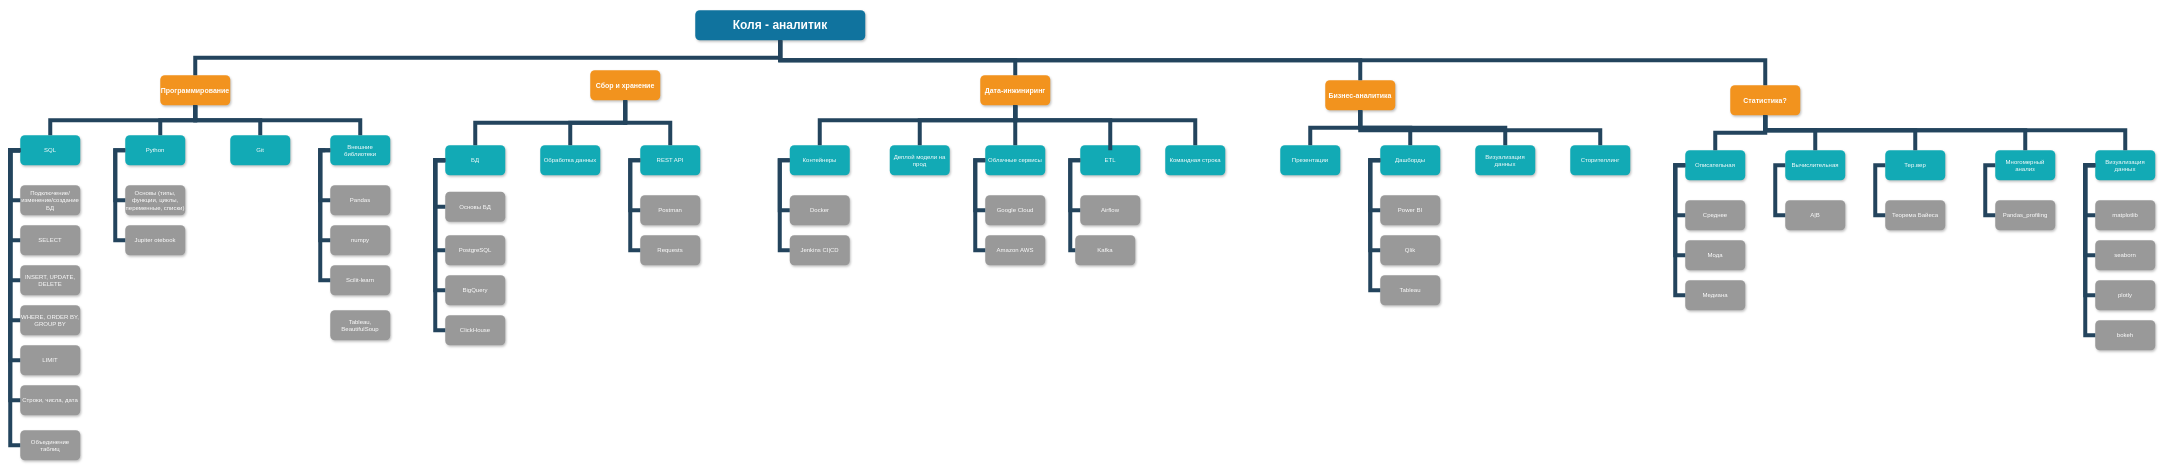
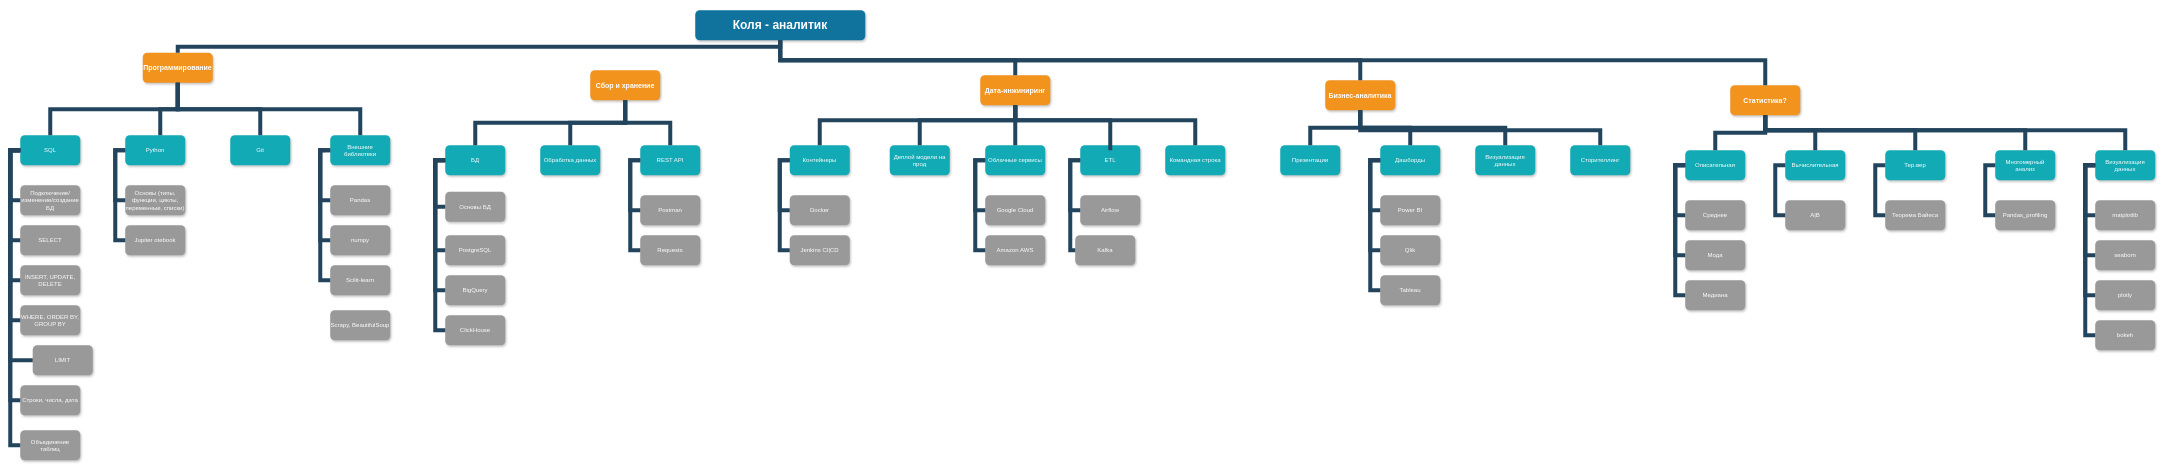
(195, 90) -> (178, 68)
(360, 325) -> (360, 325)
(50, 360) -> (63, 360)
